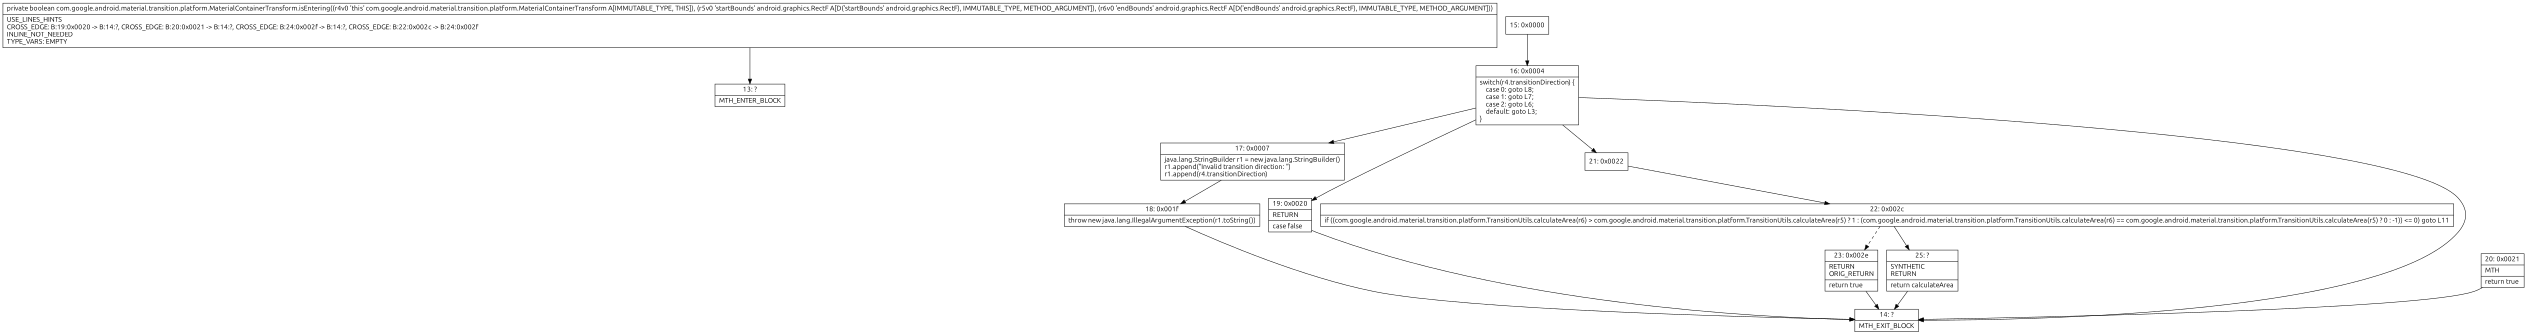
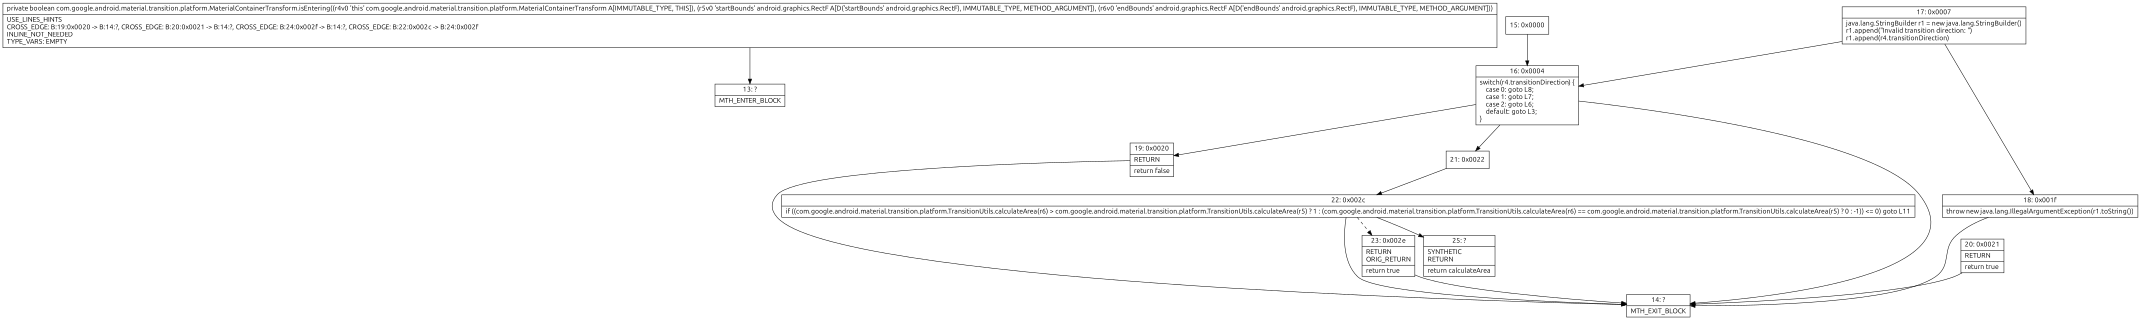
(1405, 125) -> (1713, 63)
(1287, 226) -> (1152, 171)
(2492, 270) -> (1978, 256)
(1903, 298) -> (1457, 295)
